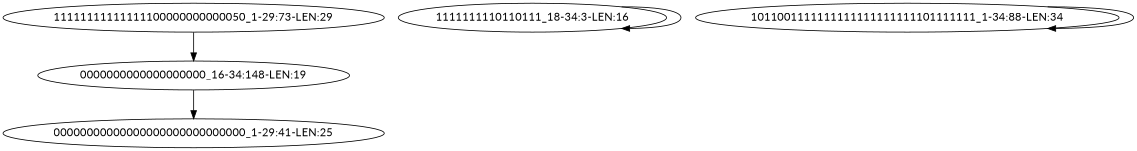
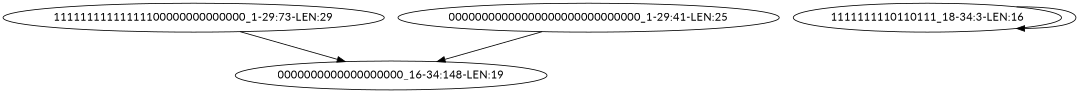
(194, 18) -> (194, 18)
(907, 18) -> none
(194, 100) -> (494, 46)
